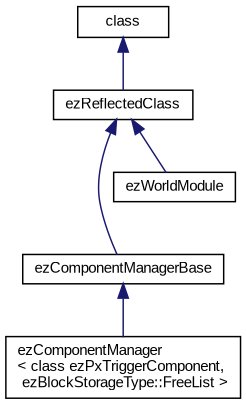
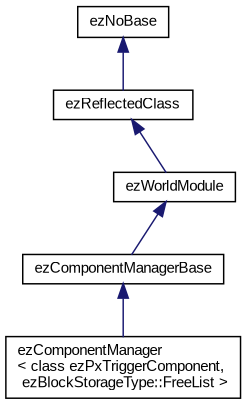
(123, 22) -> (123, 22)
(99, 194) -> (145, 234)
